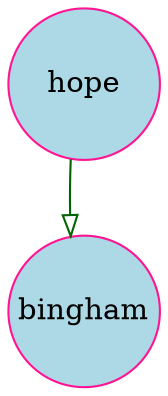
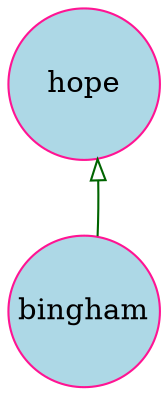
(70, 187) -> (98, 208)
